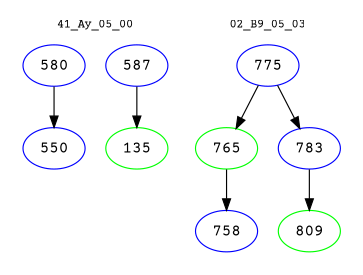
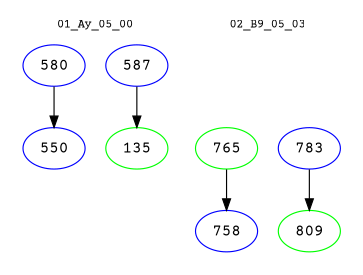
(95, 25) -> (95, 25)
(268, 66) -> none
